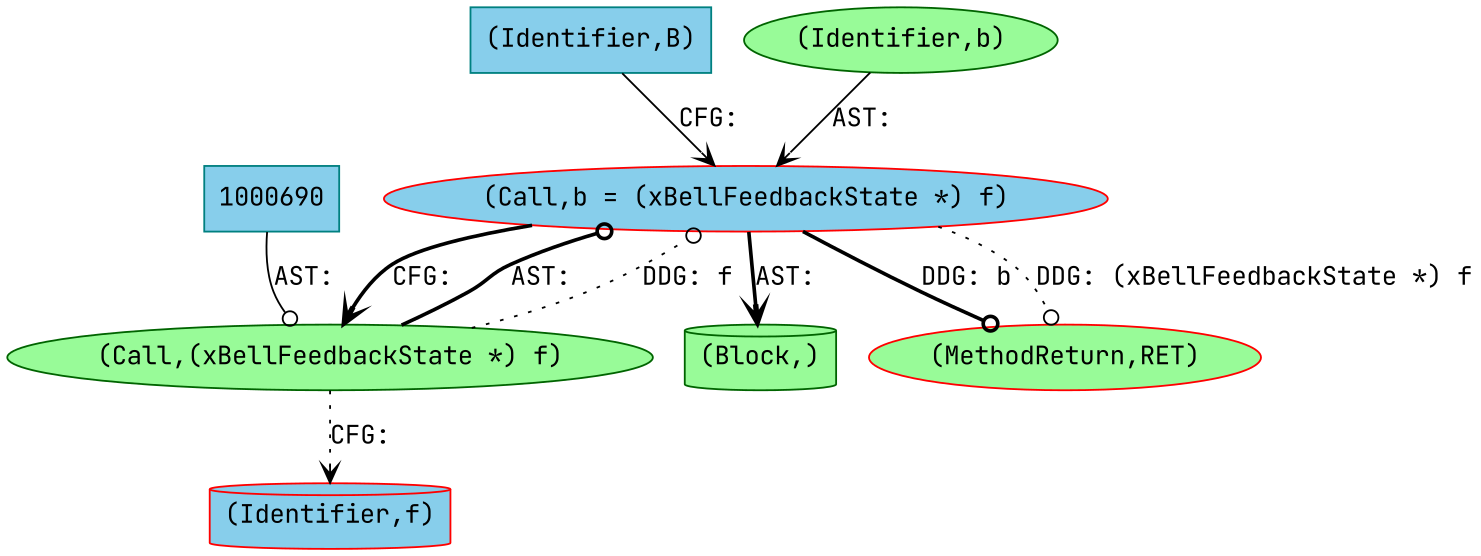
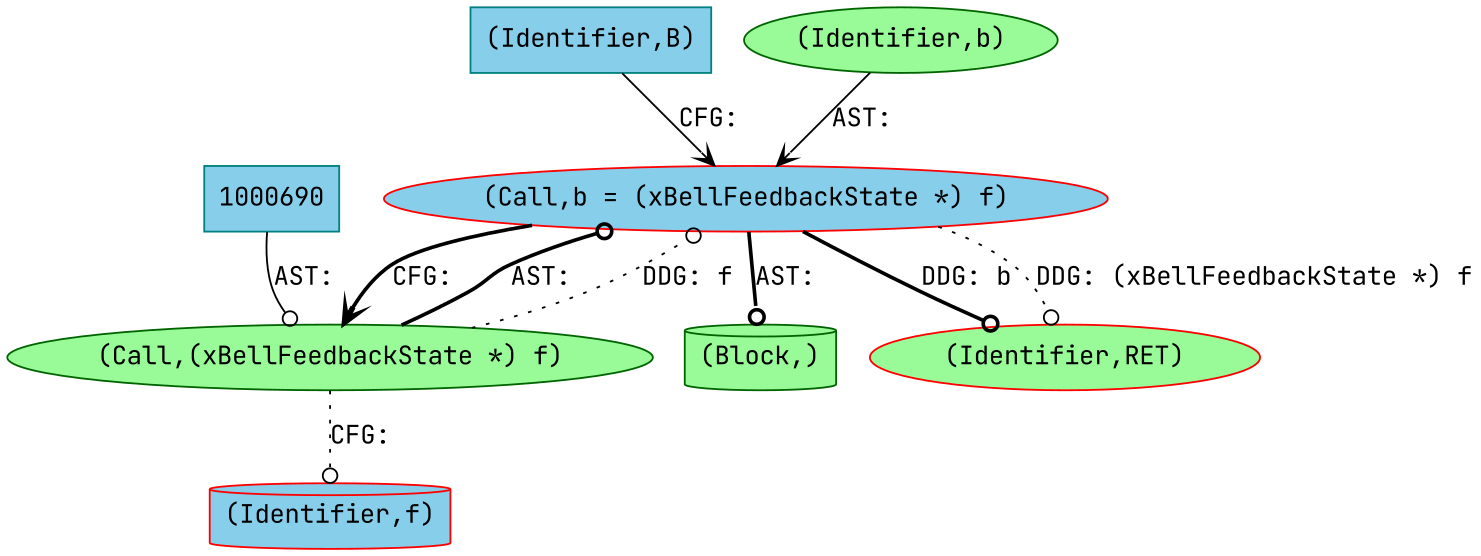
(752, 269) -> (752, 269)
(1065, 357) -> (1065, 357)
(330, 429) -> (330, 429)
